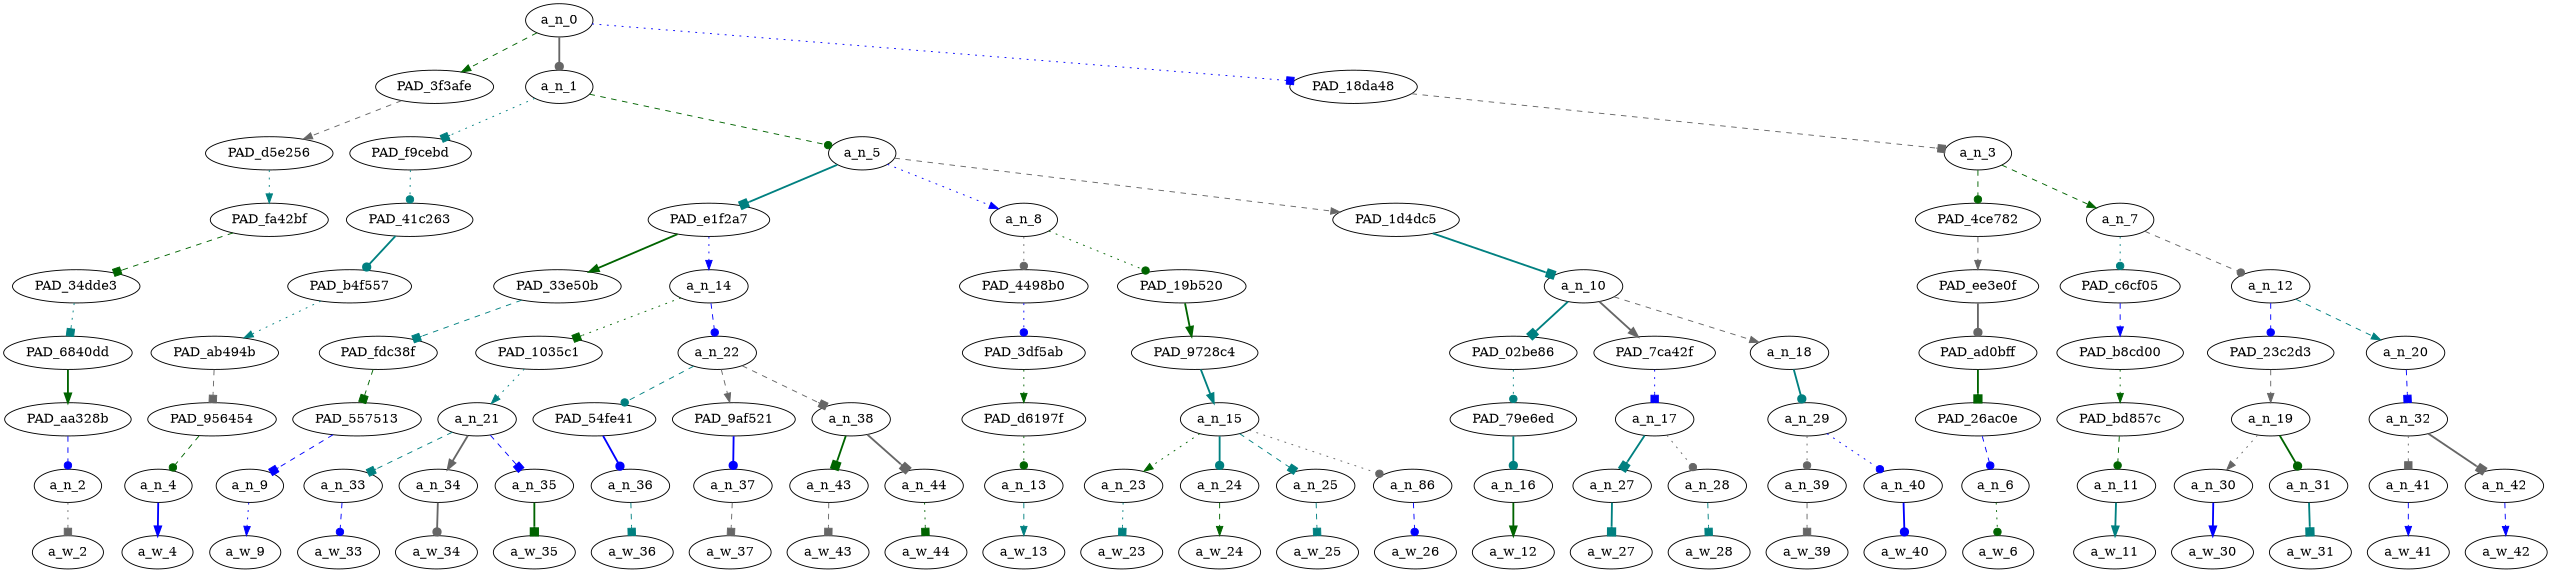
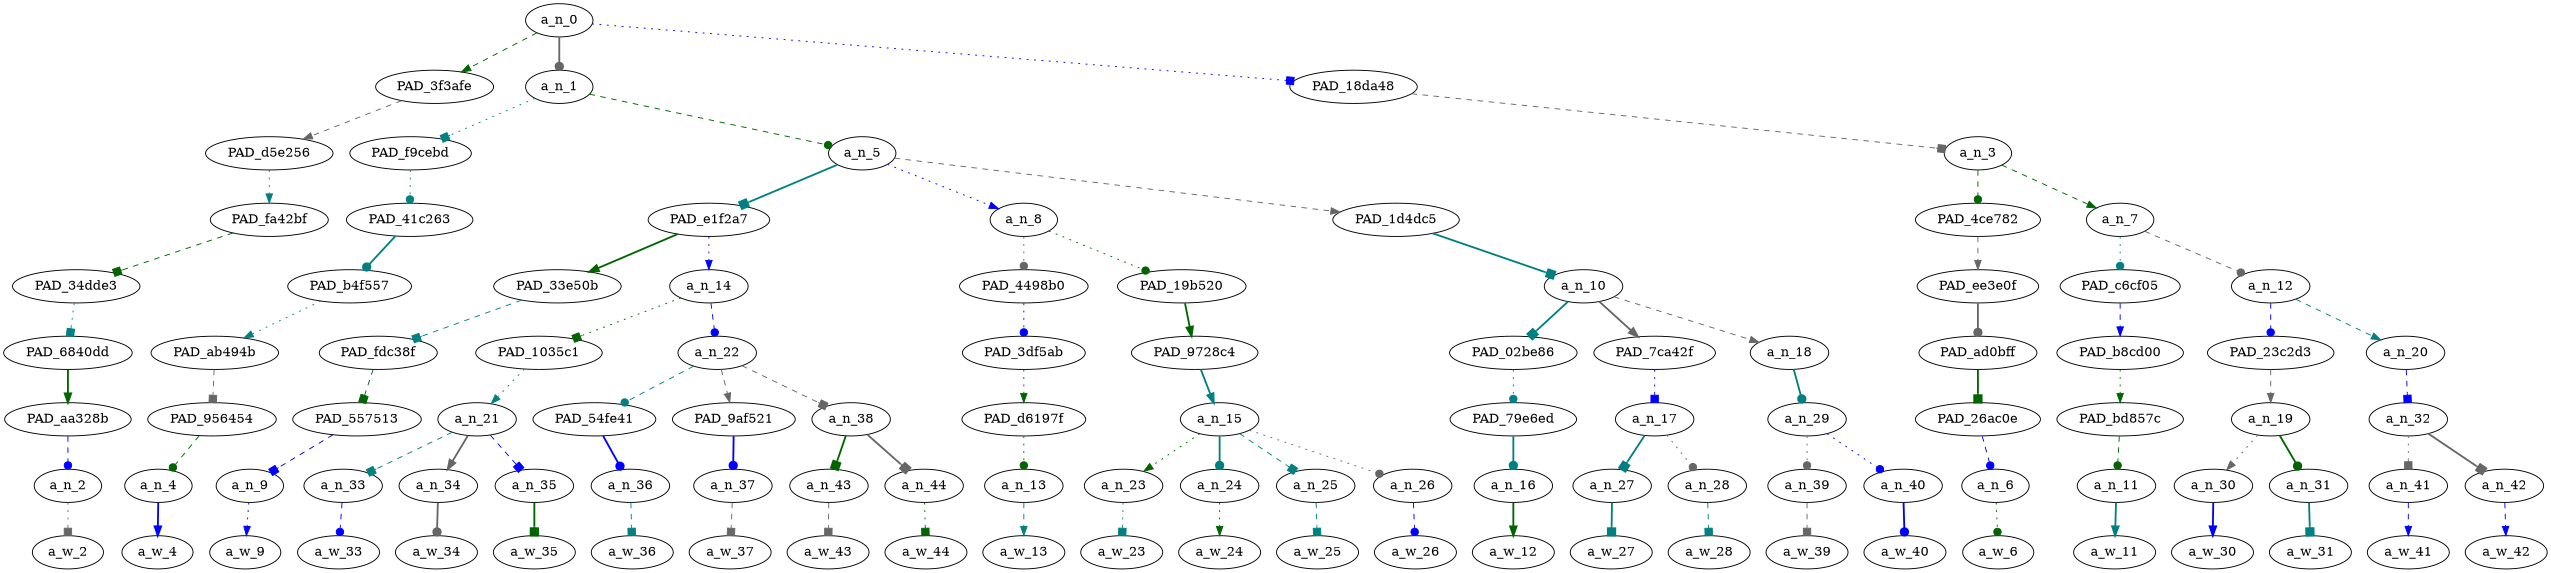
(1413, 486) -> (1413, 486)
(1220, 515) -> (1220, 515)
